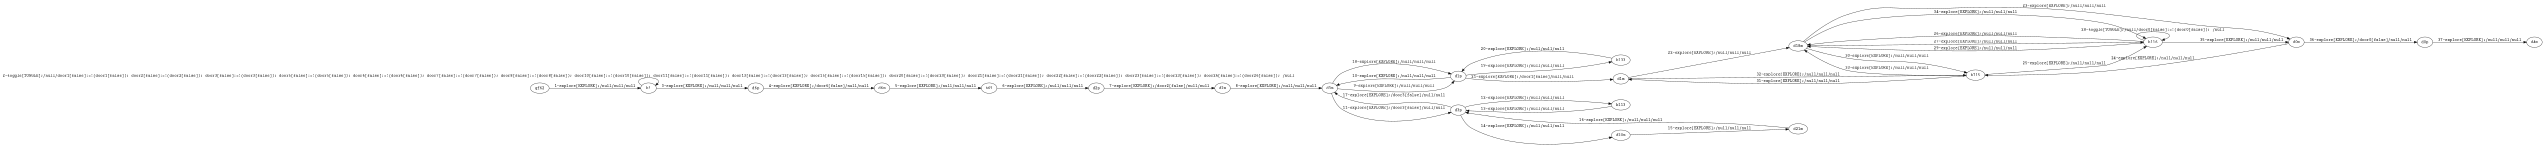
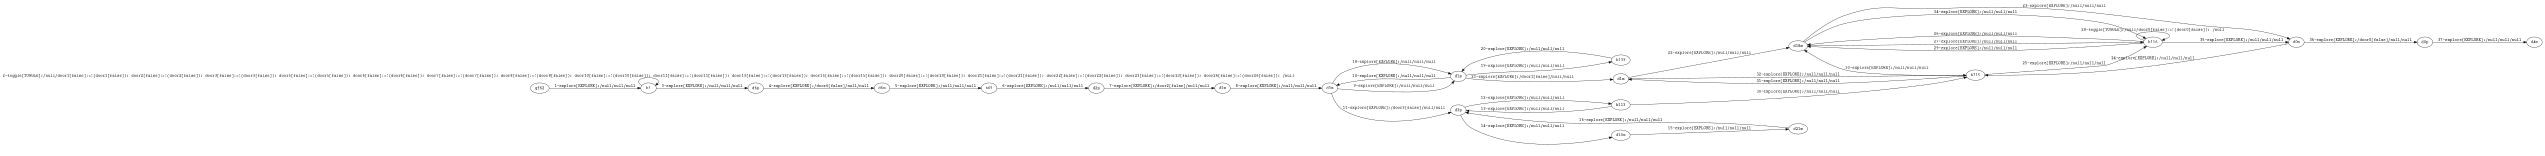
(1885, 61) -> (1798, 97)
(1394, 104) -> none
